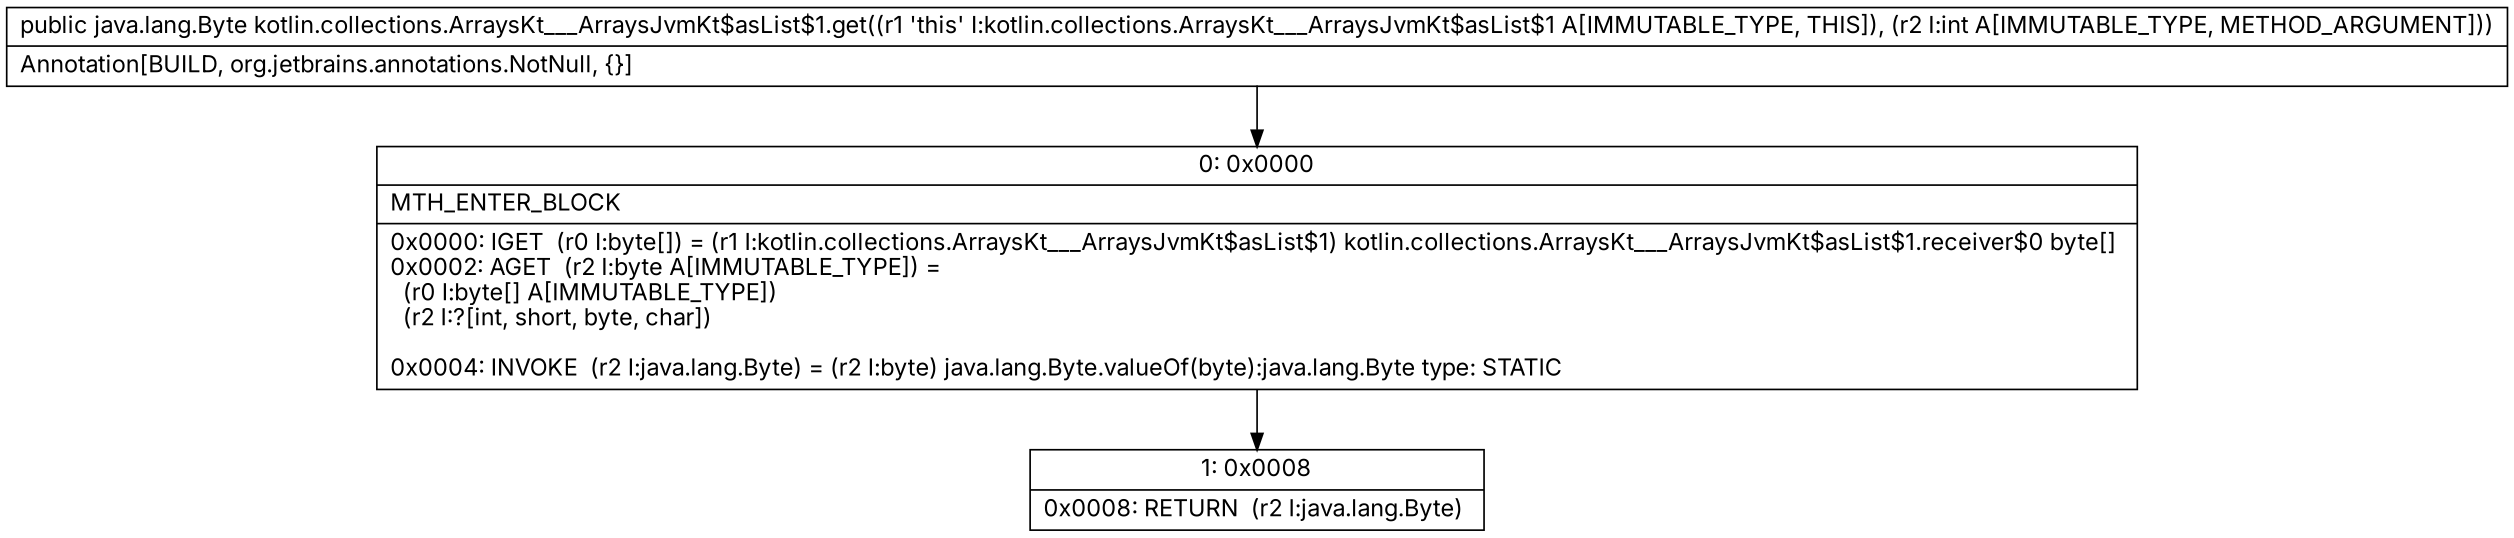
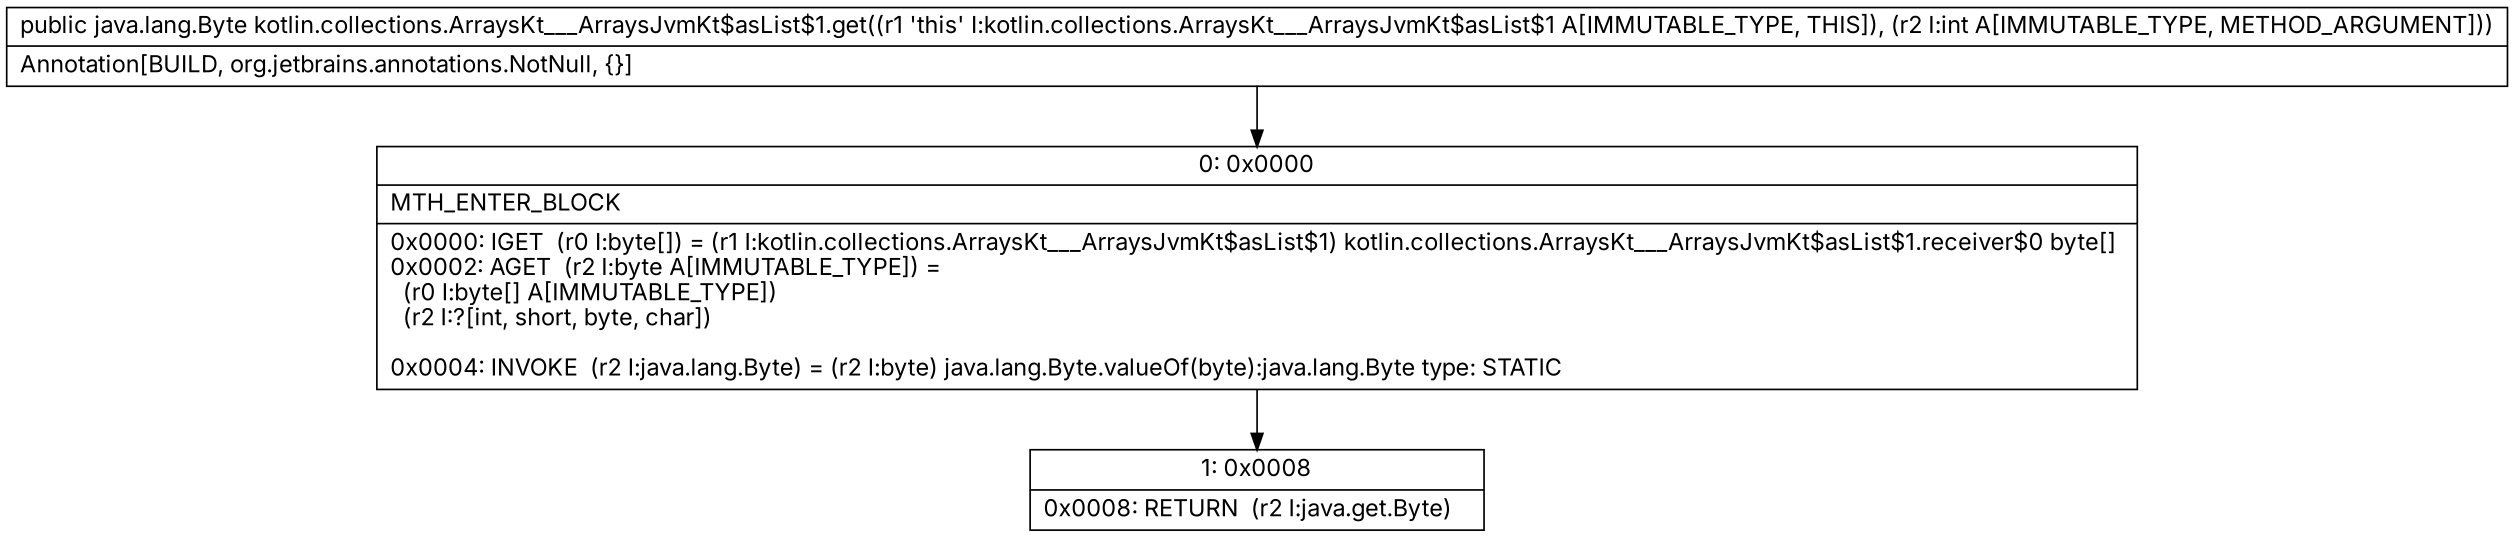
(1257, 509) -> (1251, 509)
